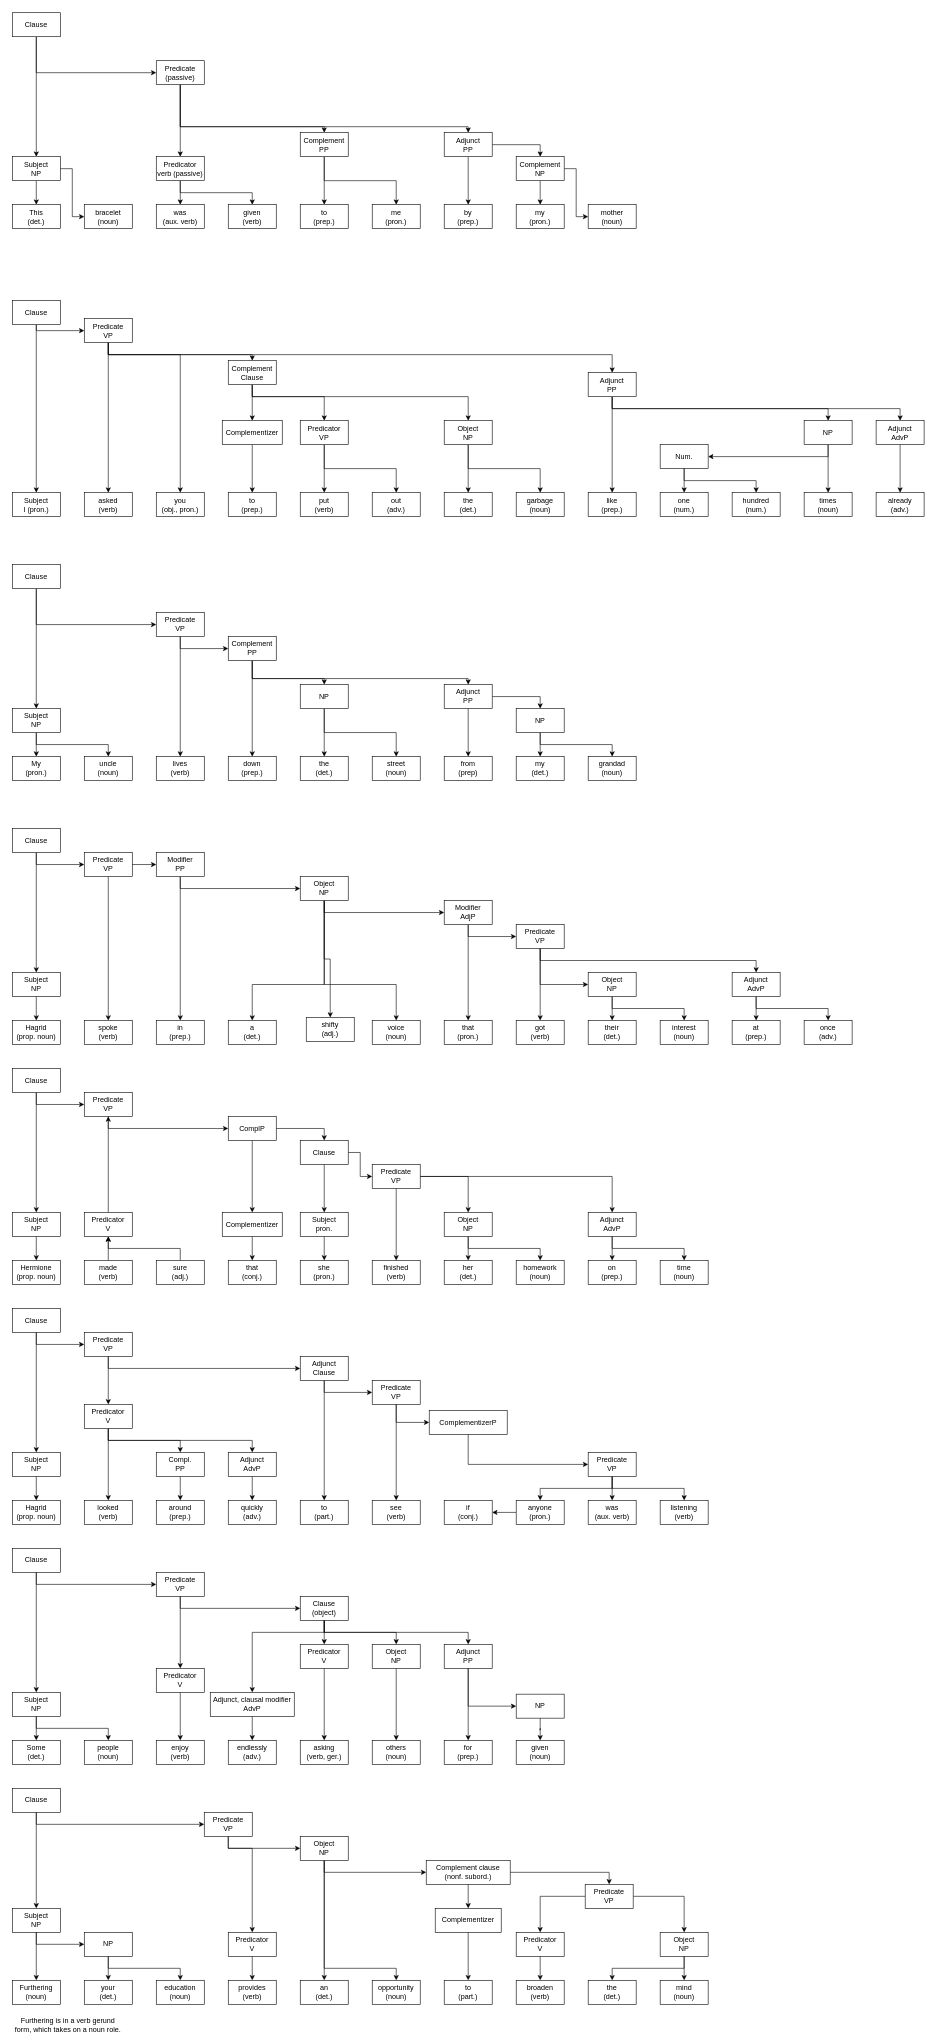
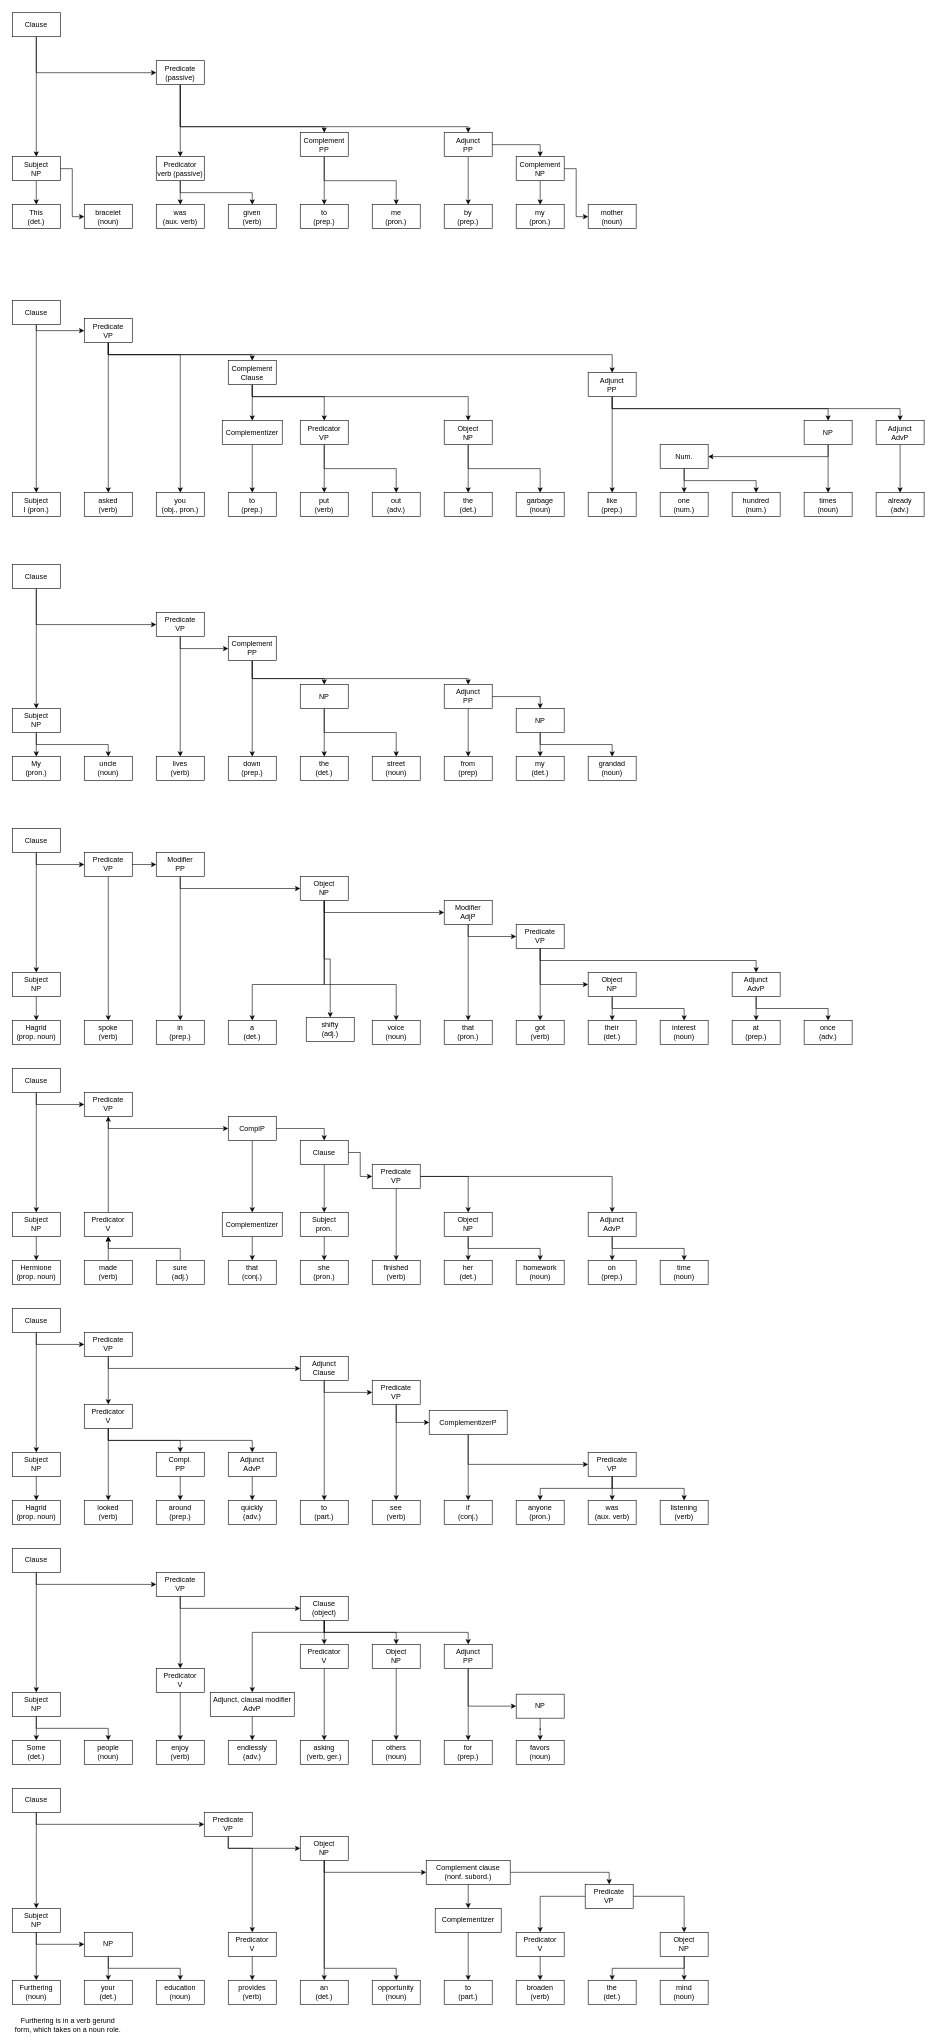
(506, 1512) -> (468, 1495)
(540, 1752) -> (540, 1752)
